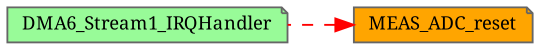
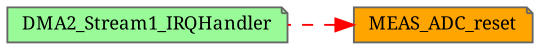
(147, 25) -> (147, 25)
